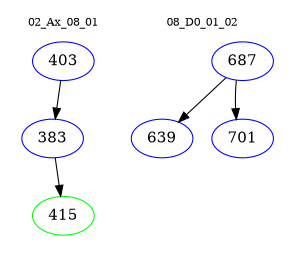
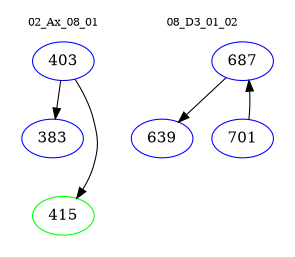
(202, 23) -> (202, 23)
(235, 94) -> (250, 105)
(57, 172) -> (97, 134)
